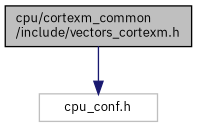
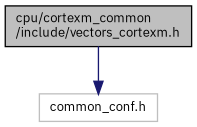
(98, 108) -> (98, 108)
